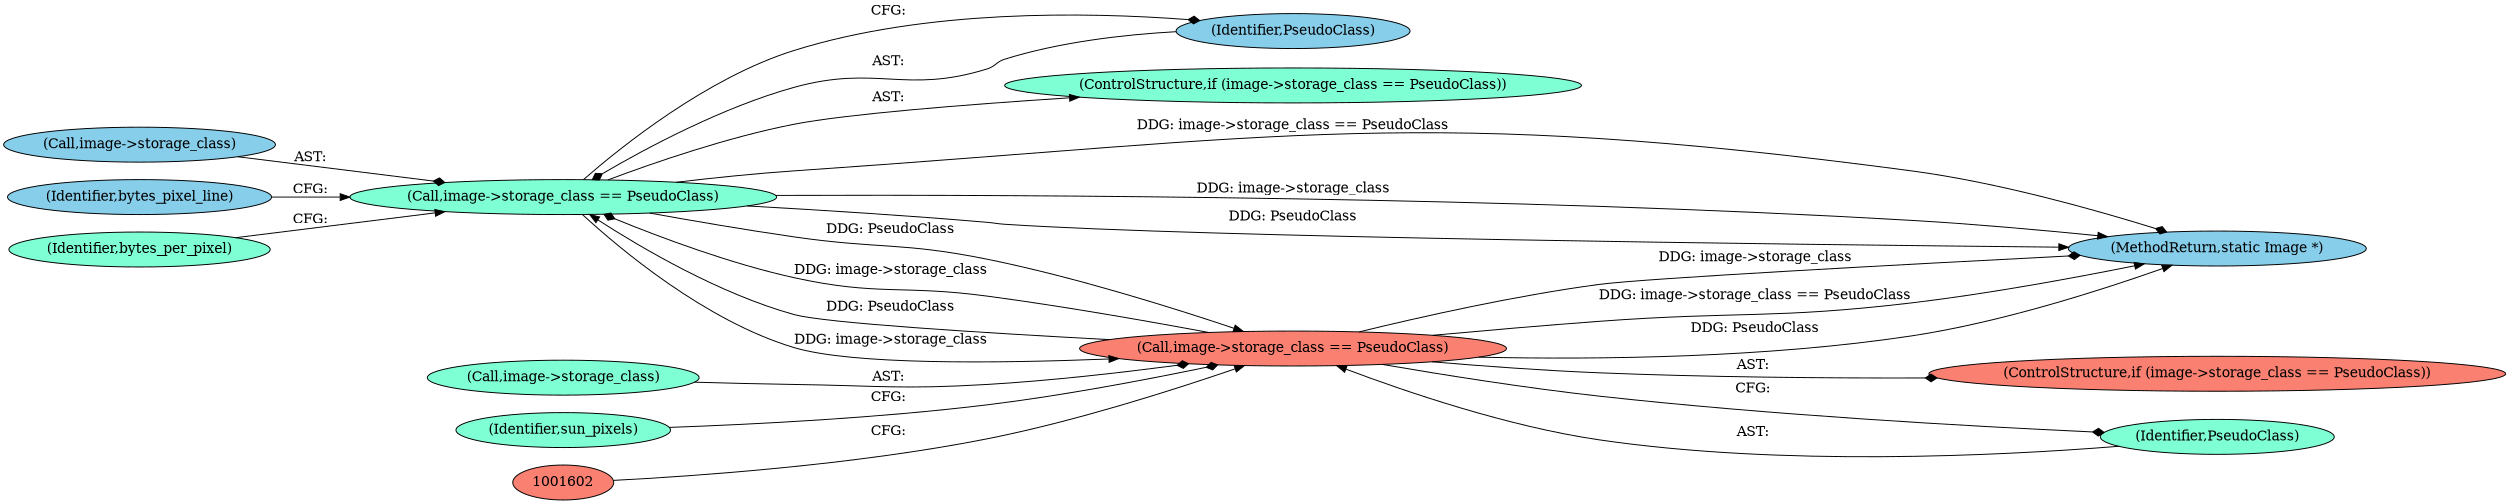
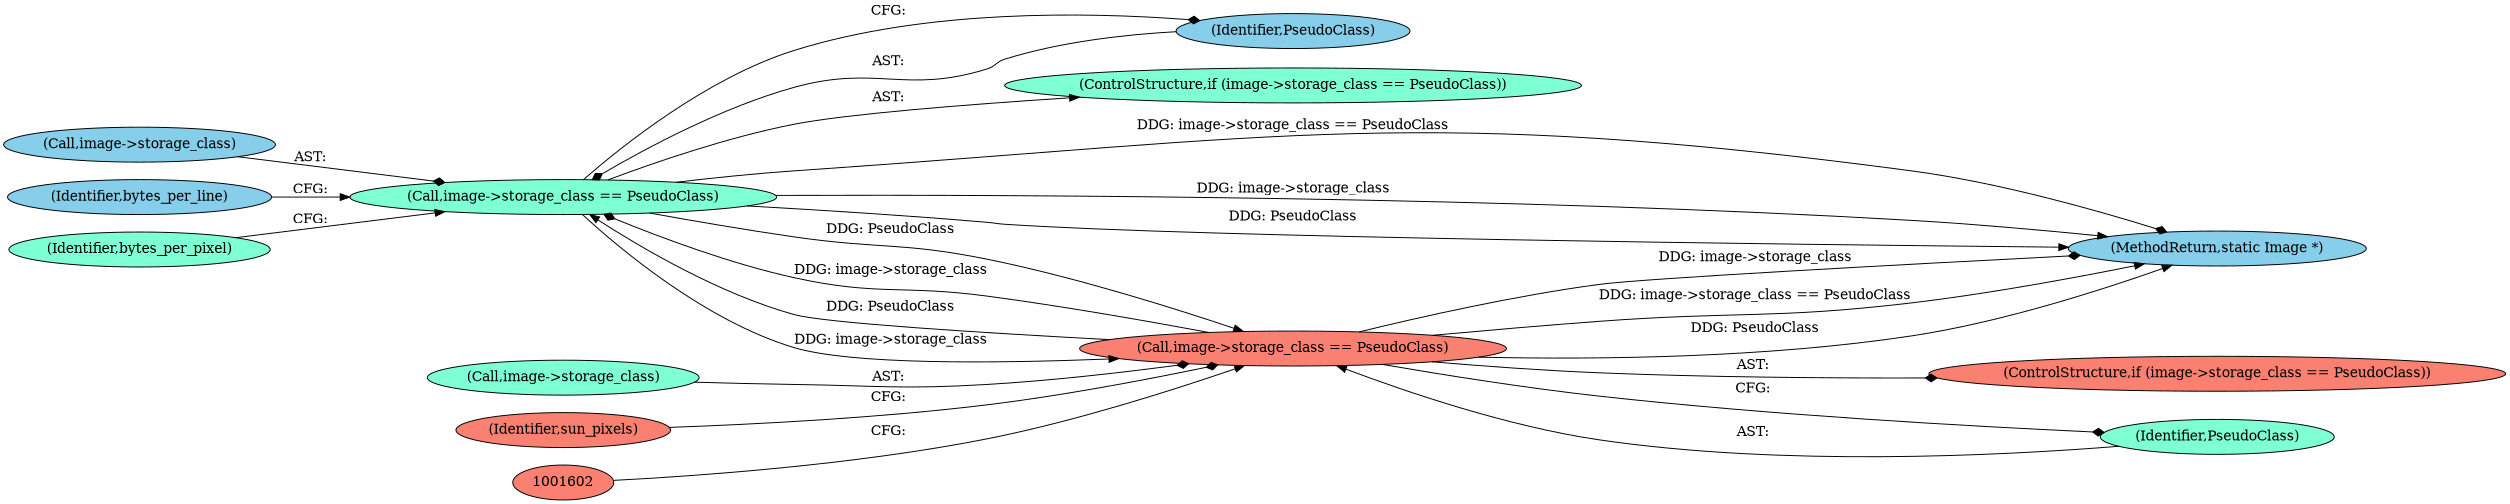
(140, 197) -> (140, 197)
(563, 430) -> (563, 430)
